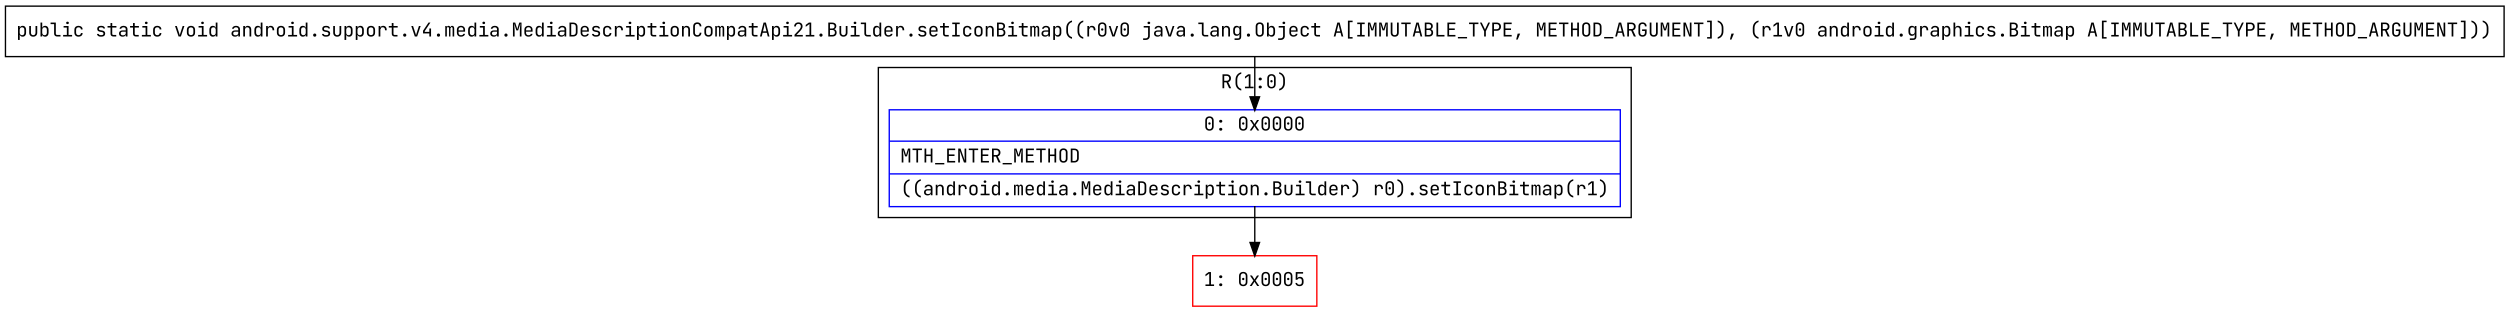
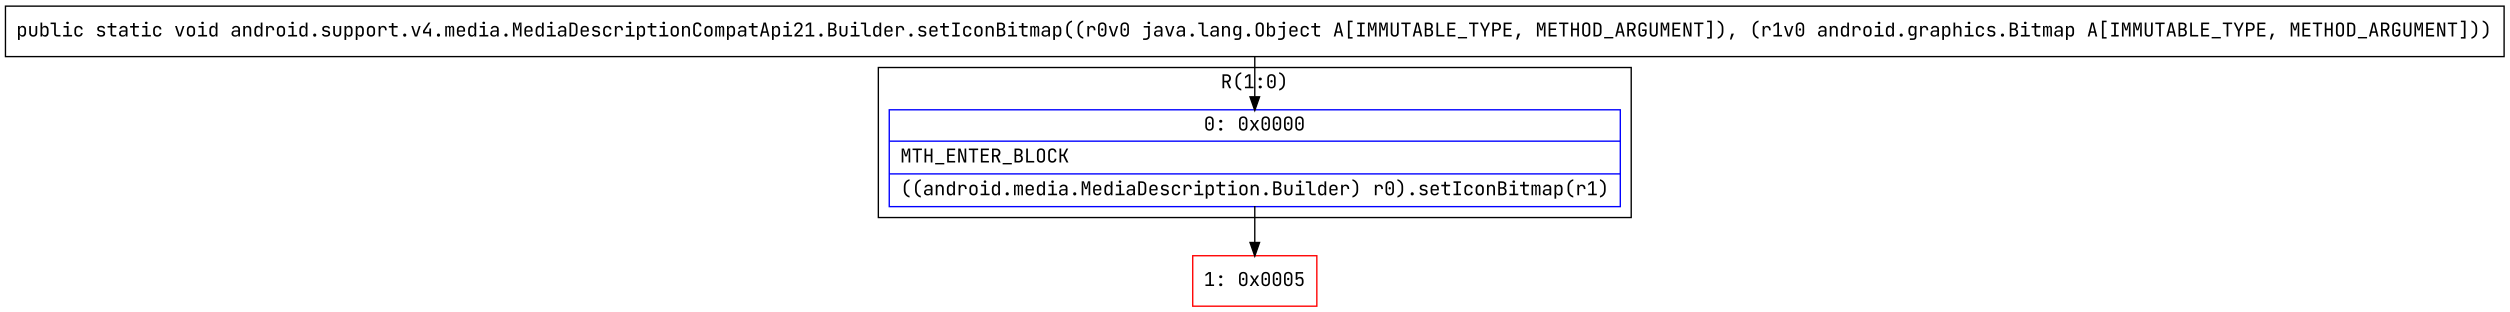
(991, 157) -> (985, 157)
